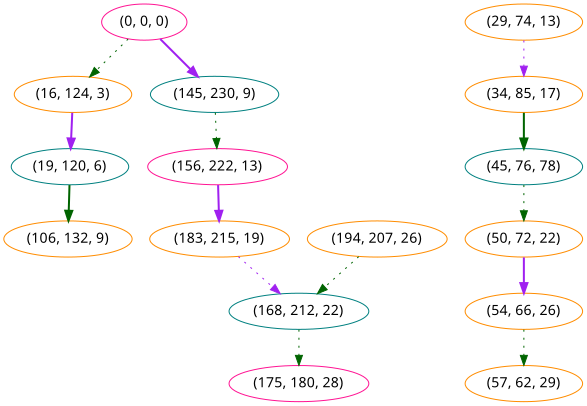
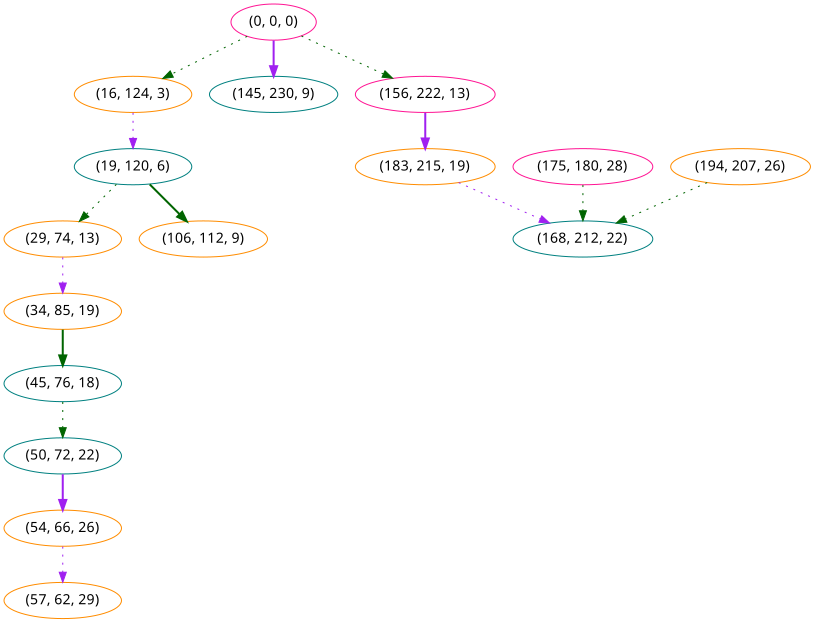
(524, 94) -> (63, 311)
(72, 126) -> (133, 126)
(216, 126) -> (342, 55)
(524, 167) -> (63, 384)
none -> (101, 199)
(68, 239) -> (203, 239)
(524, 239) -> (63, 456)
(299, 343) -> (583, 198)
(524, 343) -> (63, 559)
